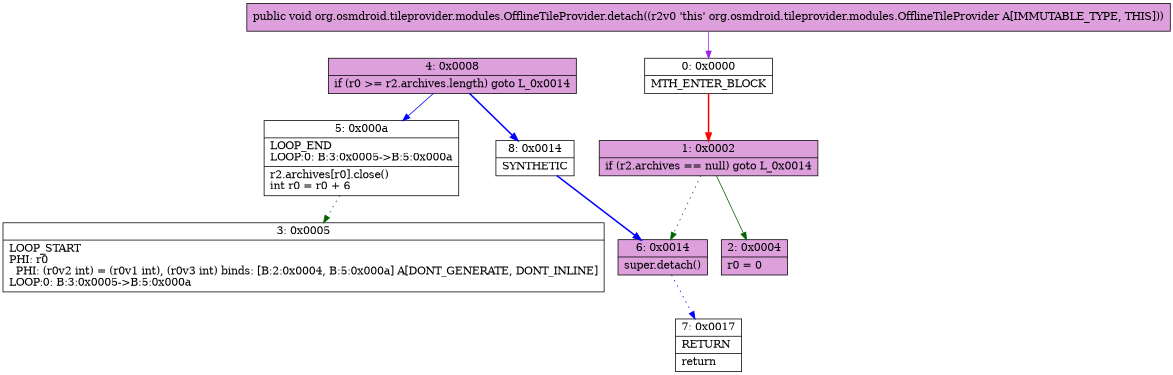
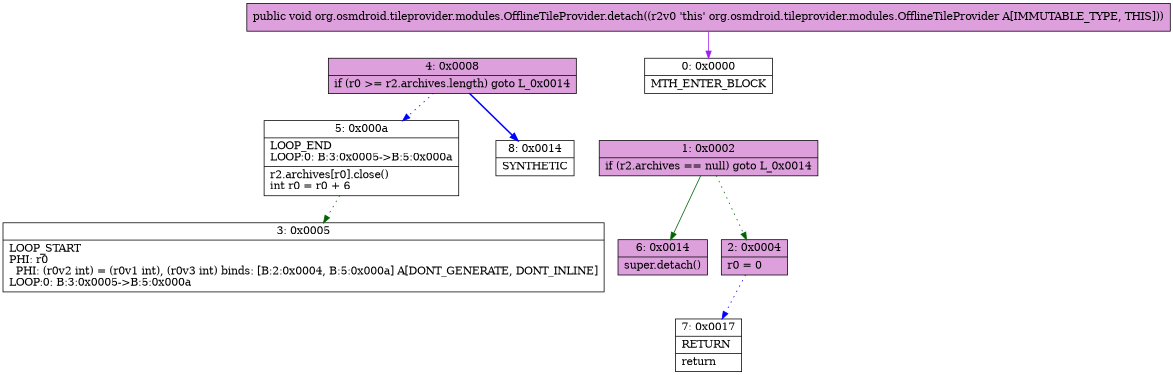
(421, 105) -> (421, 105)
(709, 113) -> none
(687, 204) -> (687, 204)
(730, 204) -> (730, 204)
(596, 205) -> none
(681, 293) -> (736, 293)
